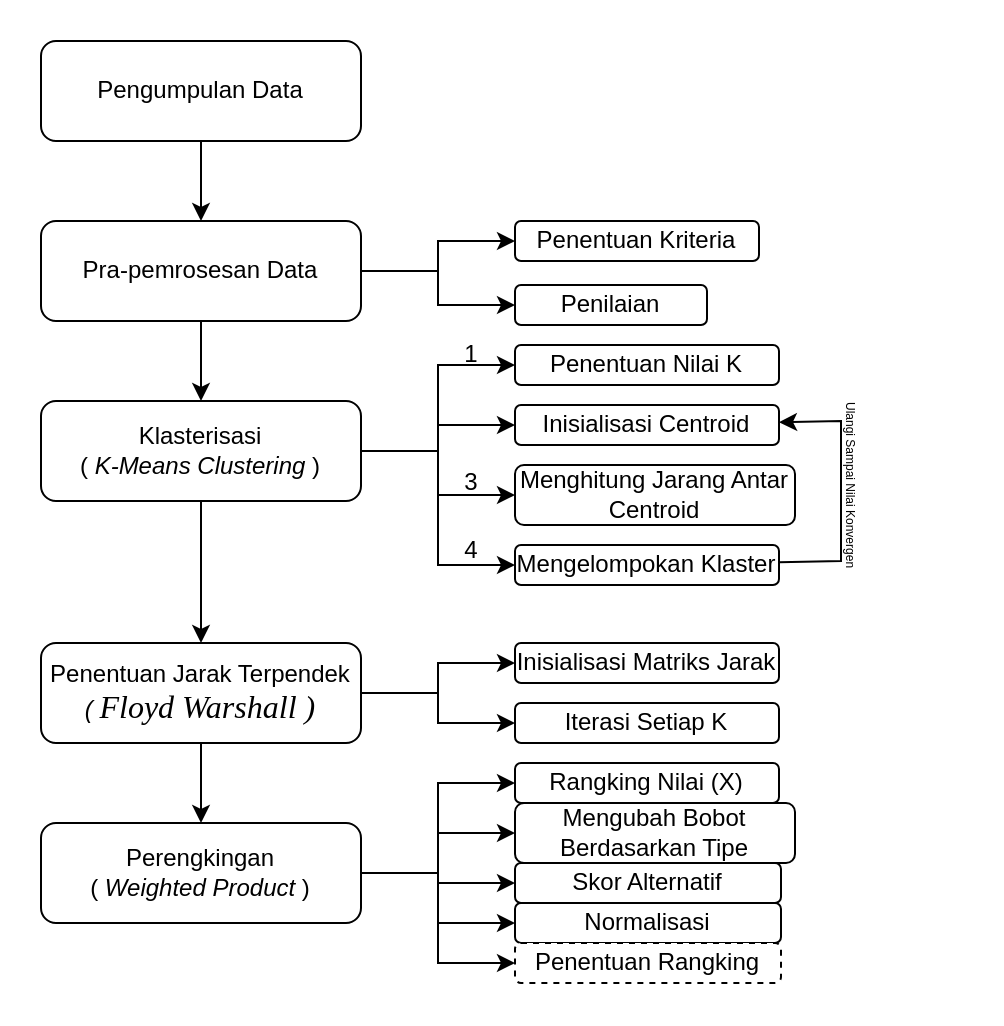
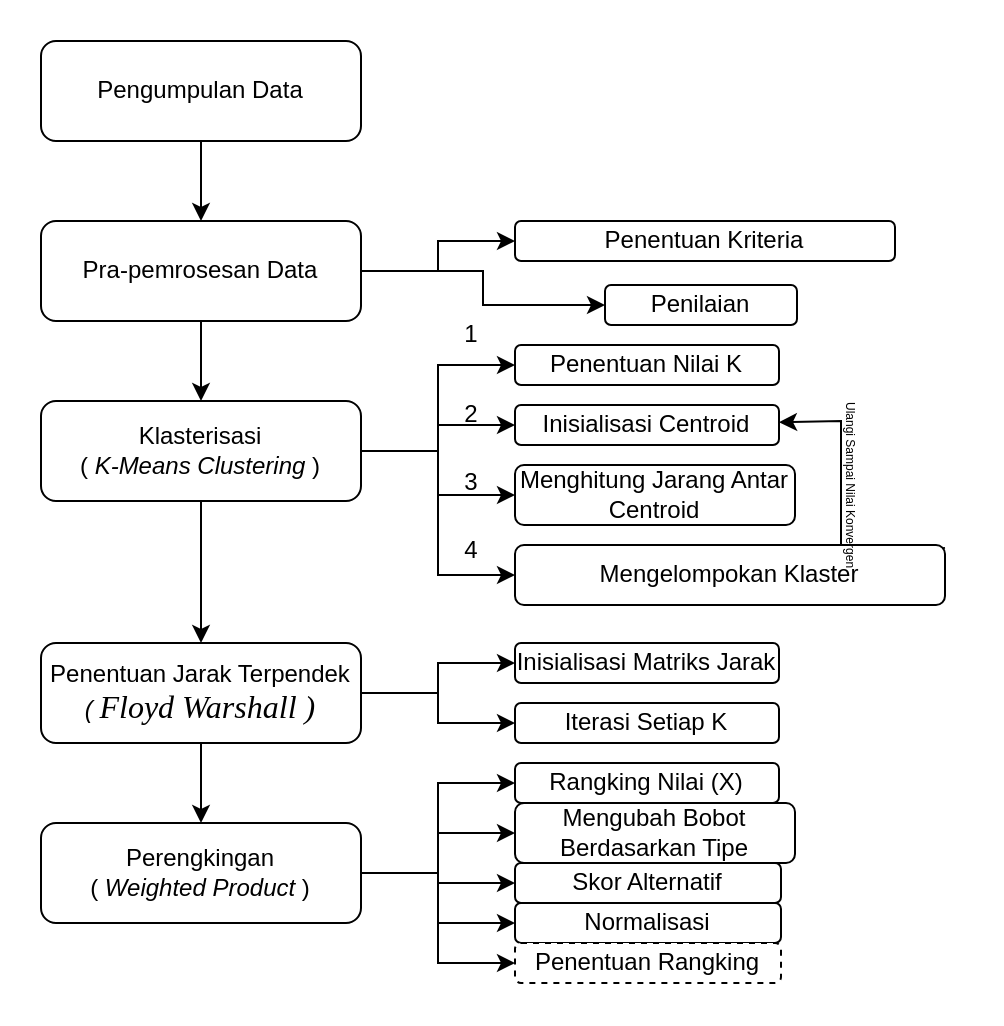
(637, 241) -> (705, 241)
(611, 305) -> (701, 305)
(471, 355) -> (471, 335)
none -> (471, 415)
(647, 565) -> (730, 575)
